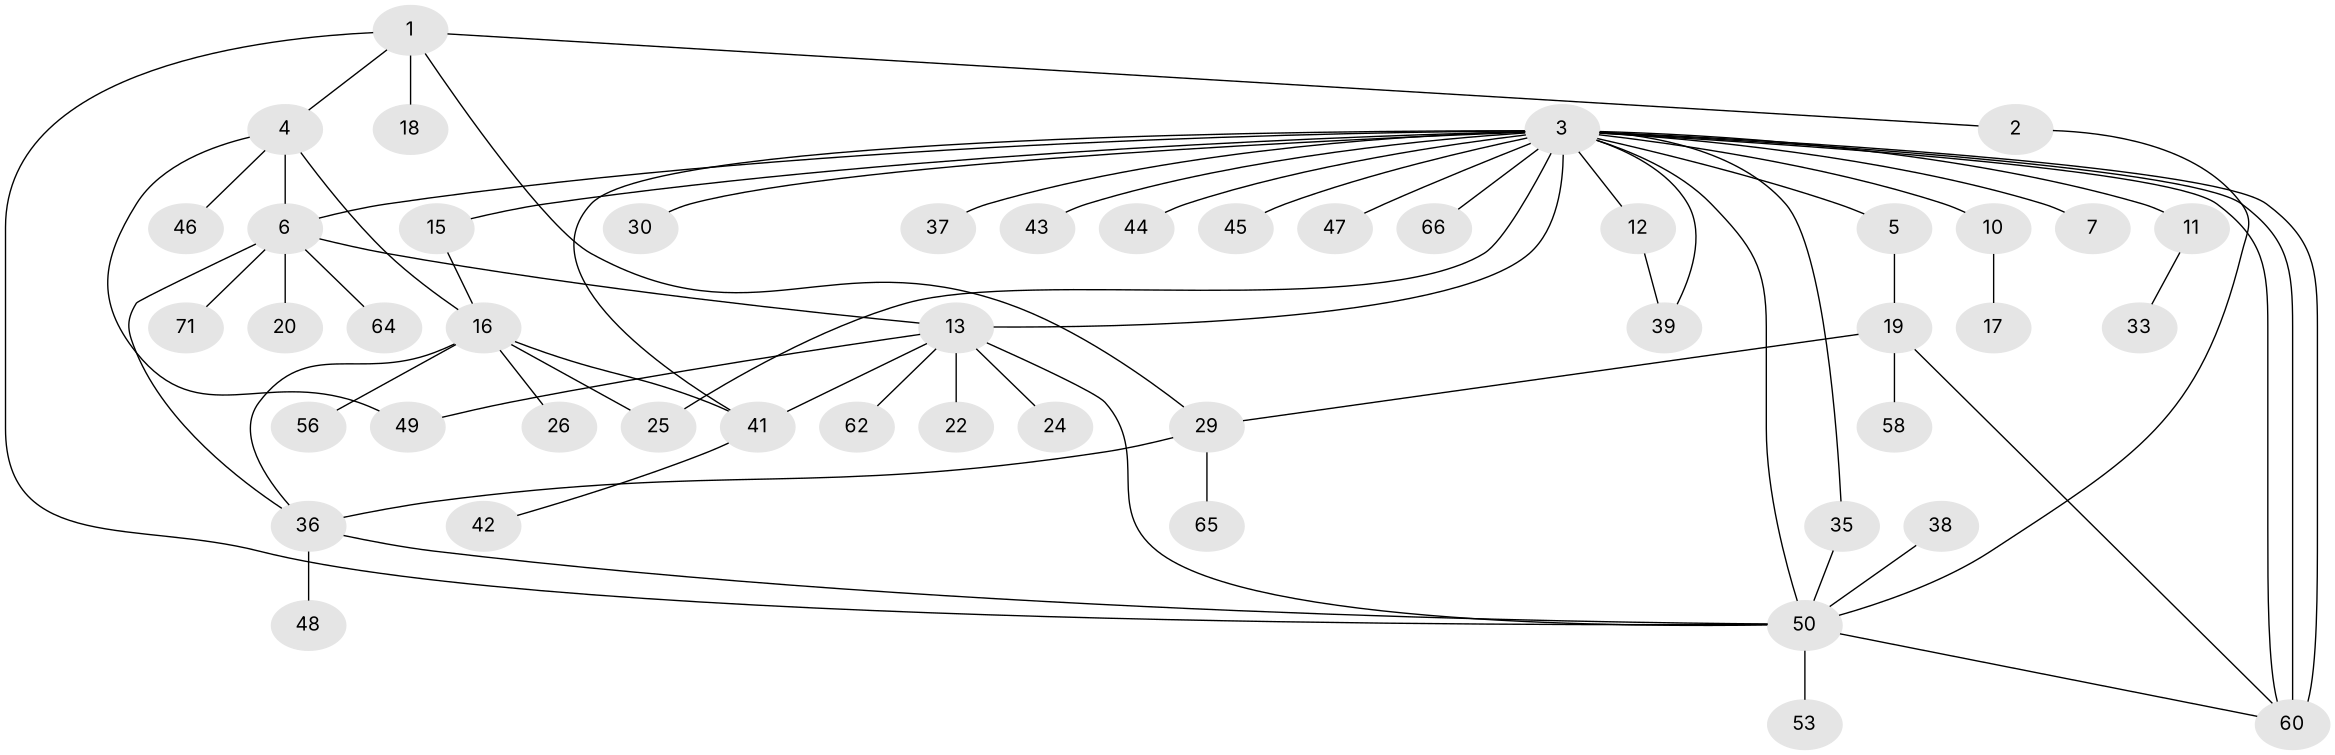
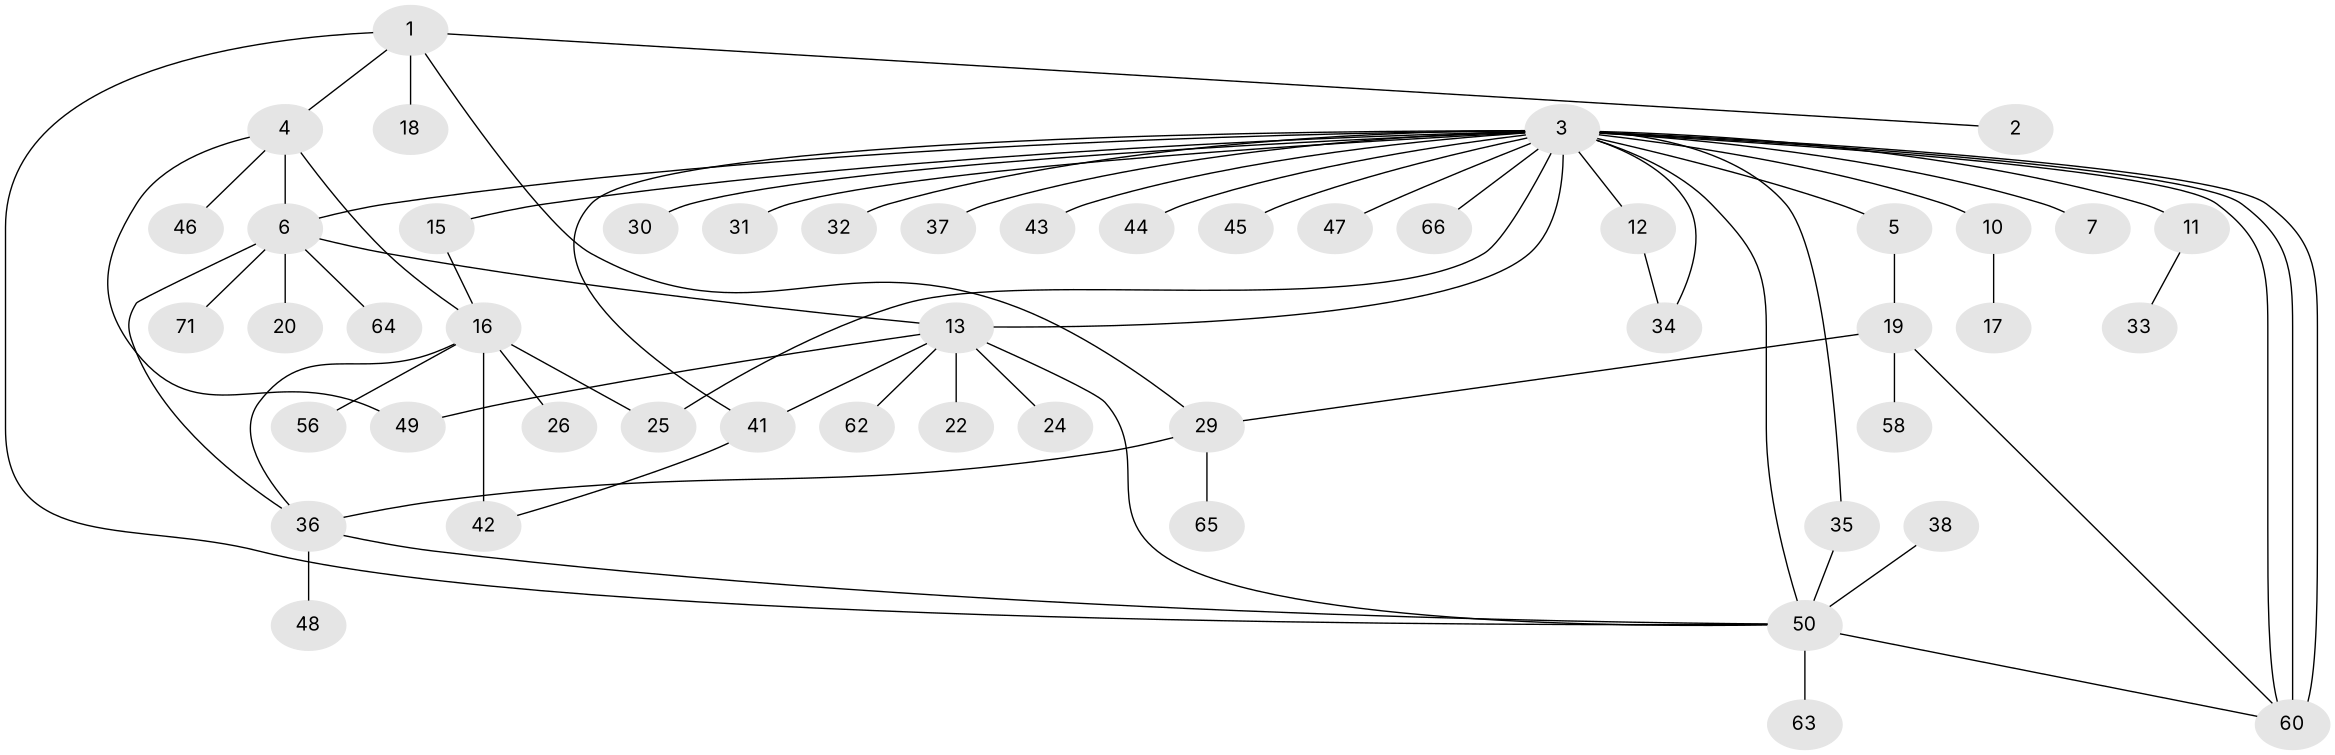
none -> (740, 229)
none -> (839, 229)
(1664, 328) -> (1664, 328)
(617, 374) -> (484, 427)
(2183, 395) -> none
(1805, 725) -> (1805, 725)
